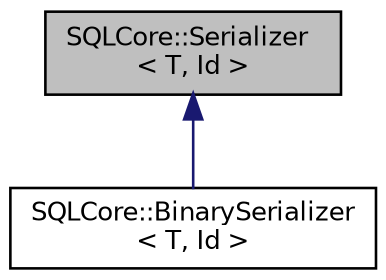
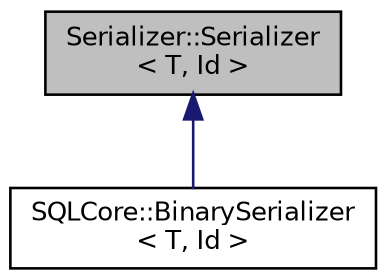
(193, 53) -> (193, 53)
